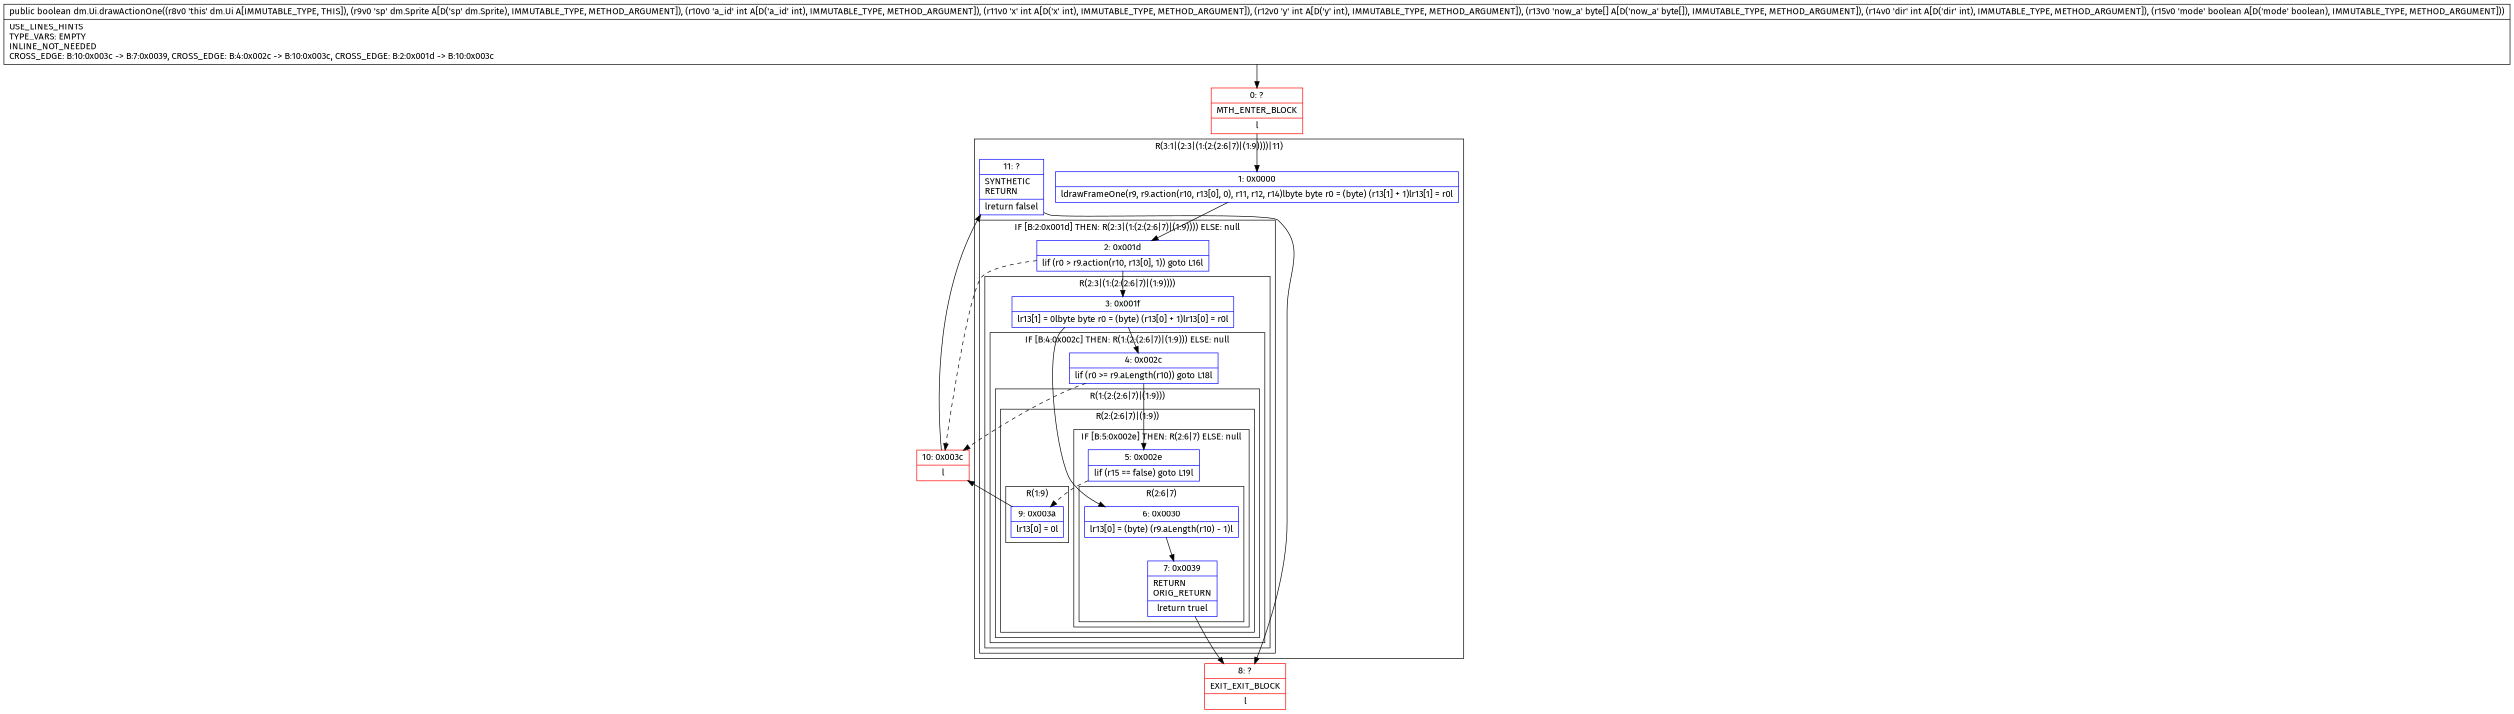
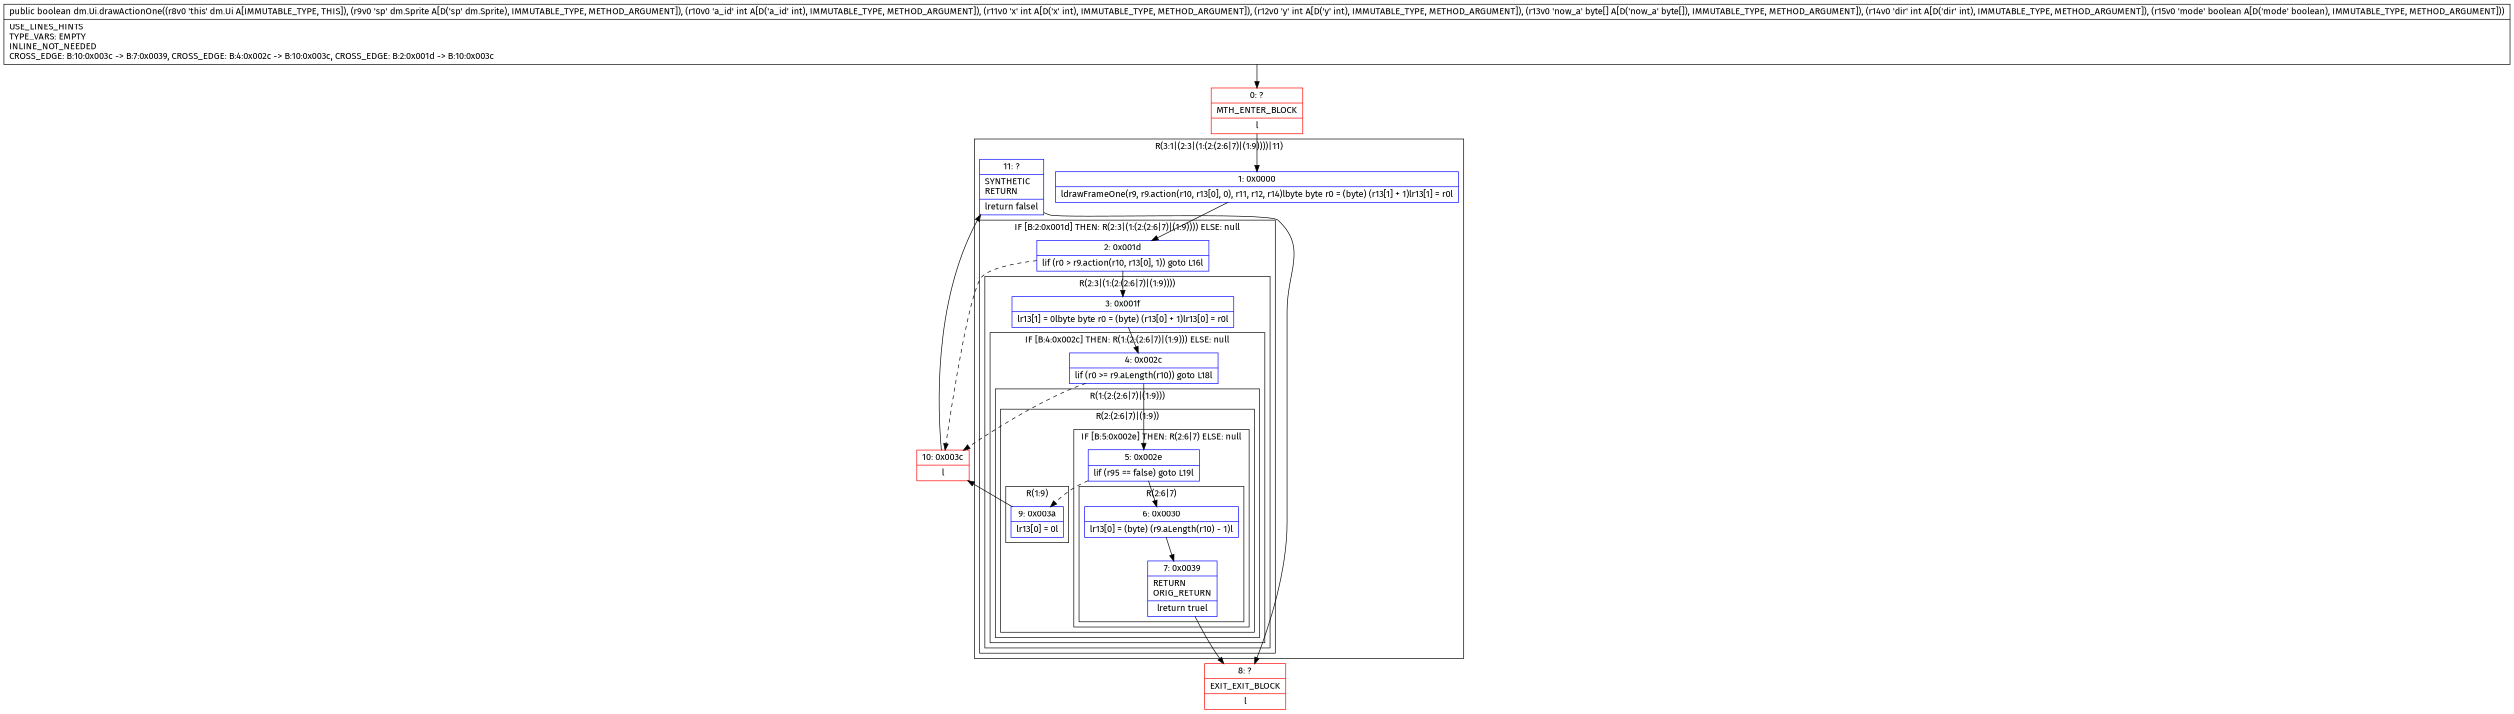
(1056, 422) -> (1152, 491)
(1144, 473) -> (1144, 473)
